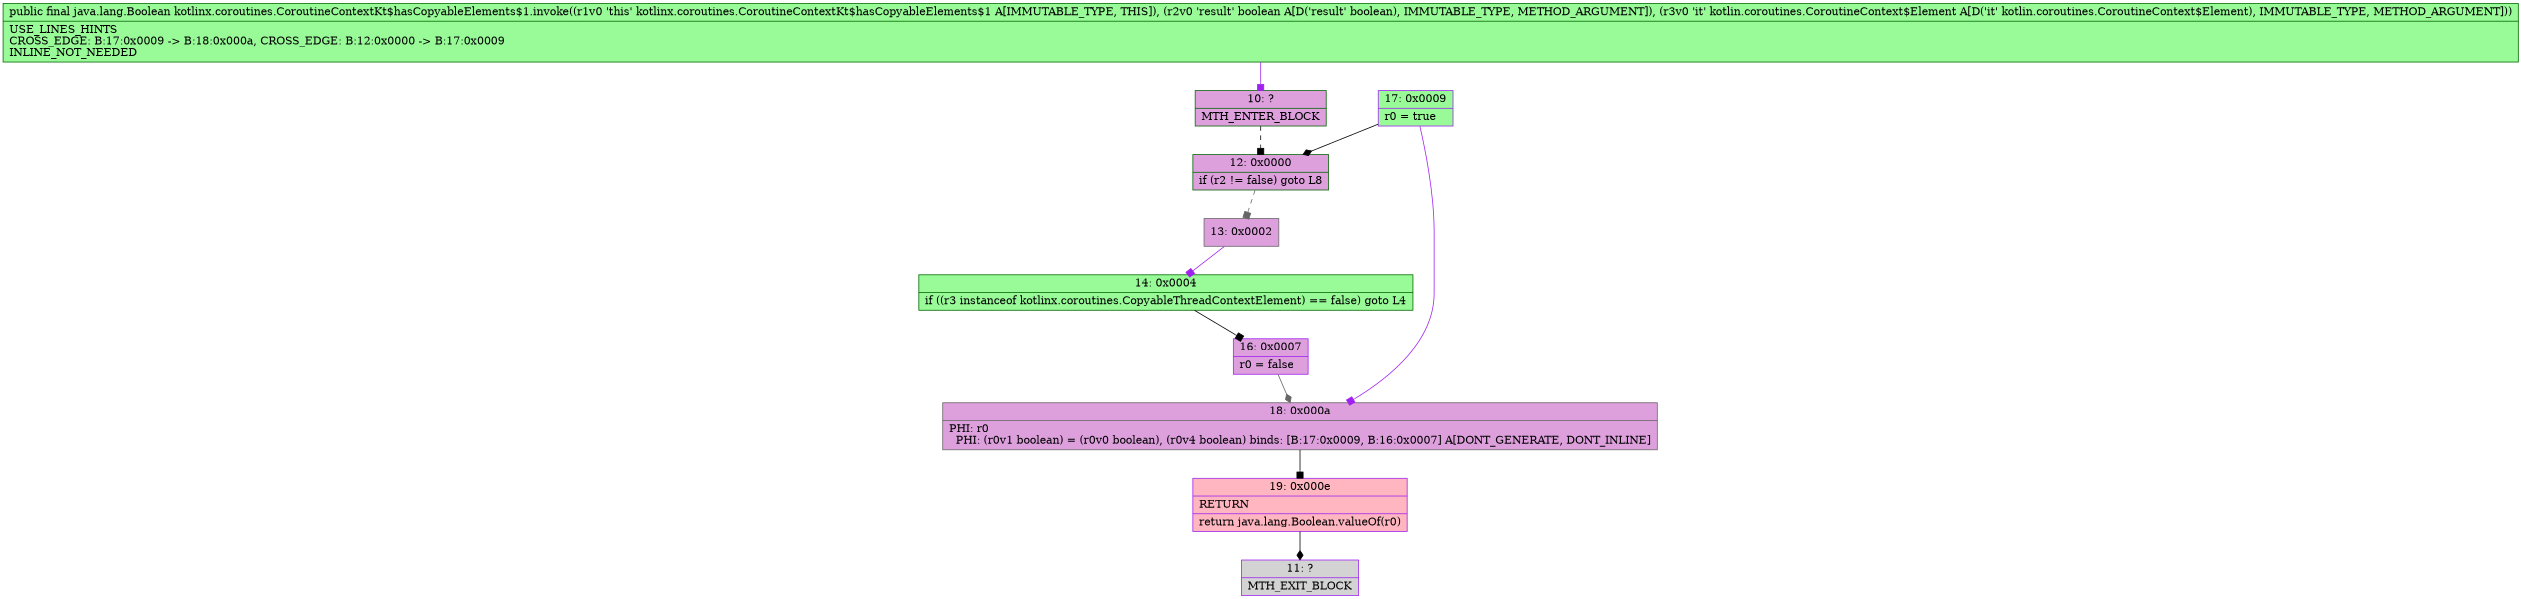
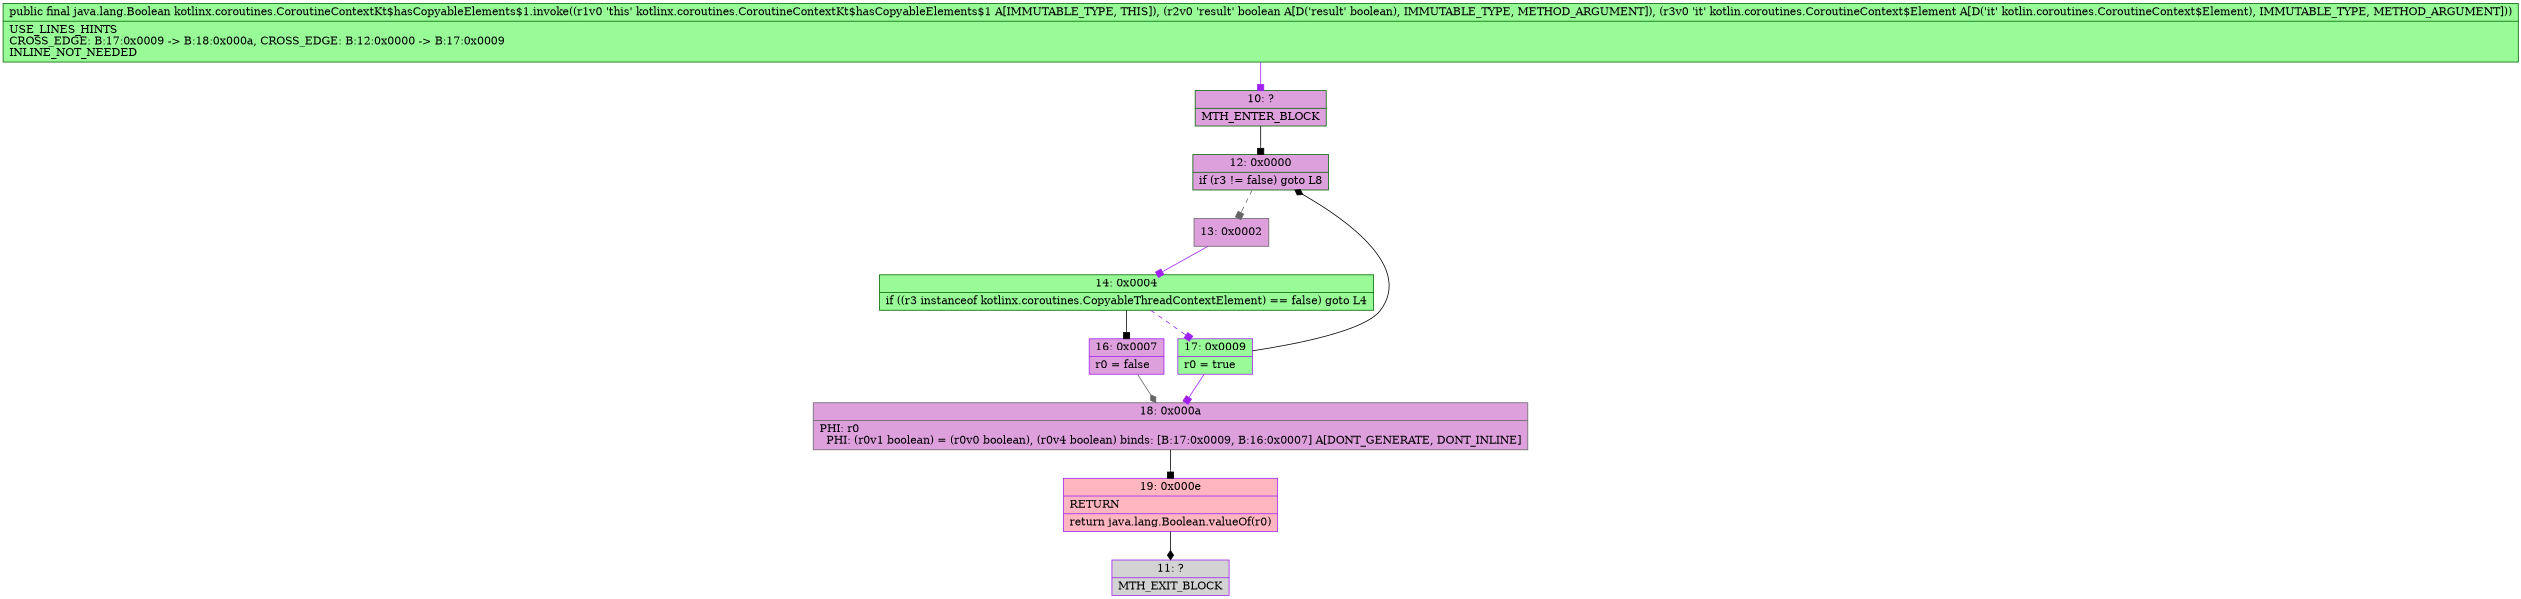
(1261, 136) -> (1261, 136)
(1261, 181) -> (1261, 181)
none -> (1168, 322)
